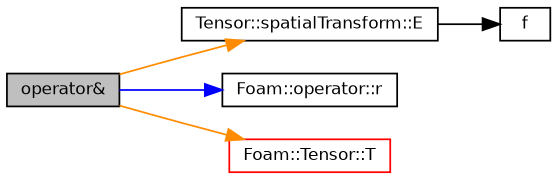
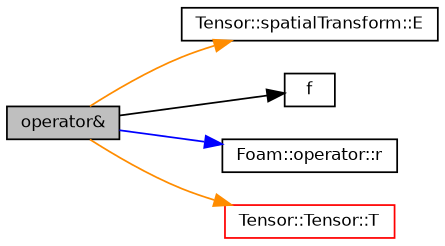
(460, 24) -> (193, 106)
(310, 156) -> (310, 222)
